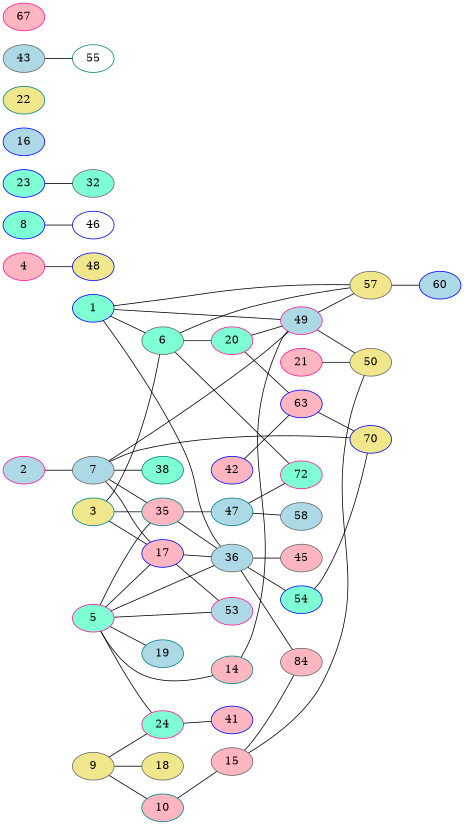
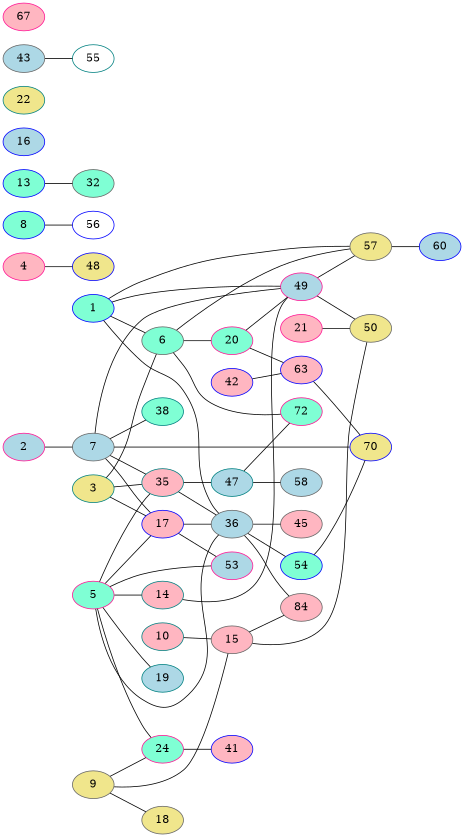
(24, 183) -> (24, 183)
(93, 225) -> (93, 225)
(128, 787) -> (200, 743)
